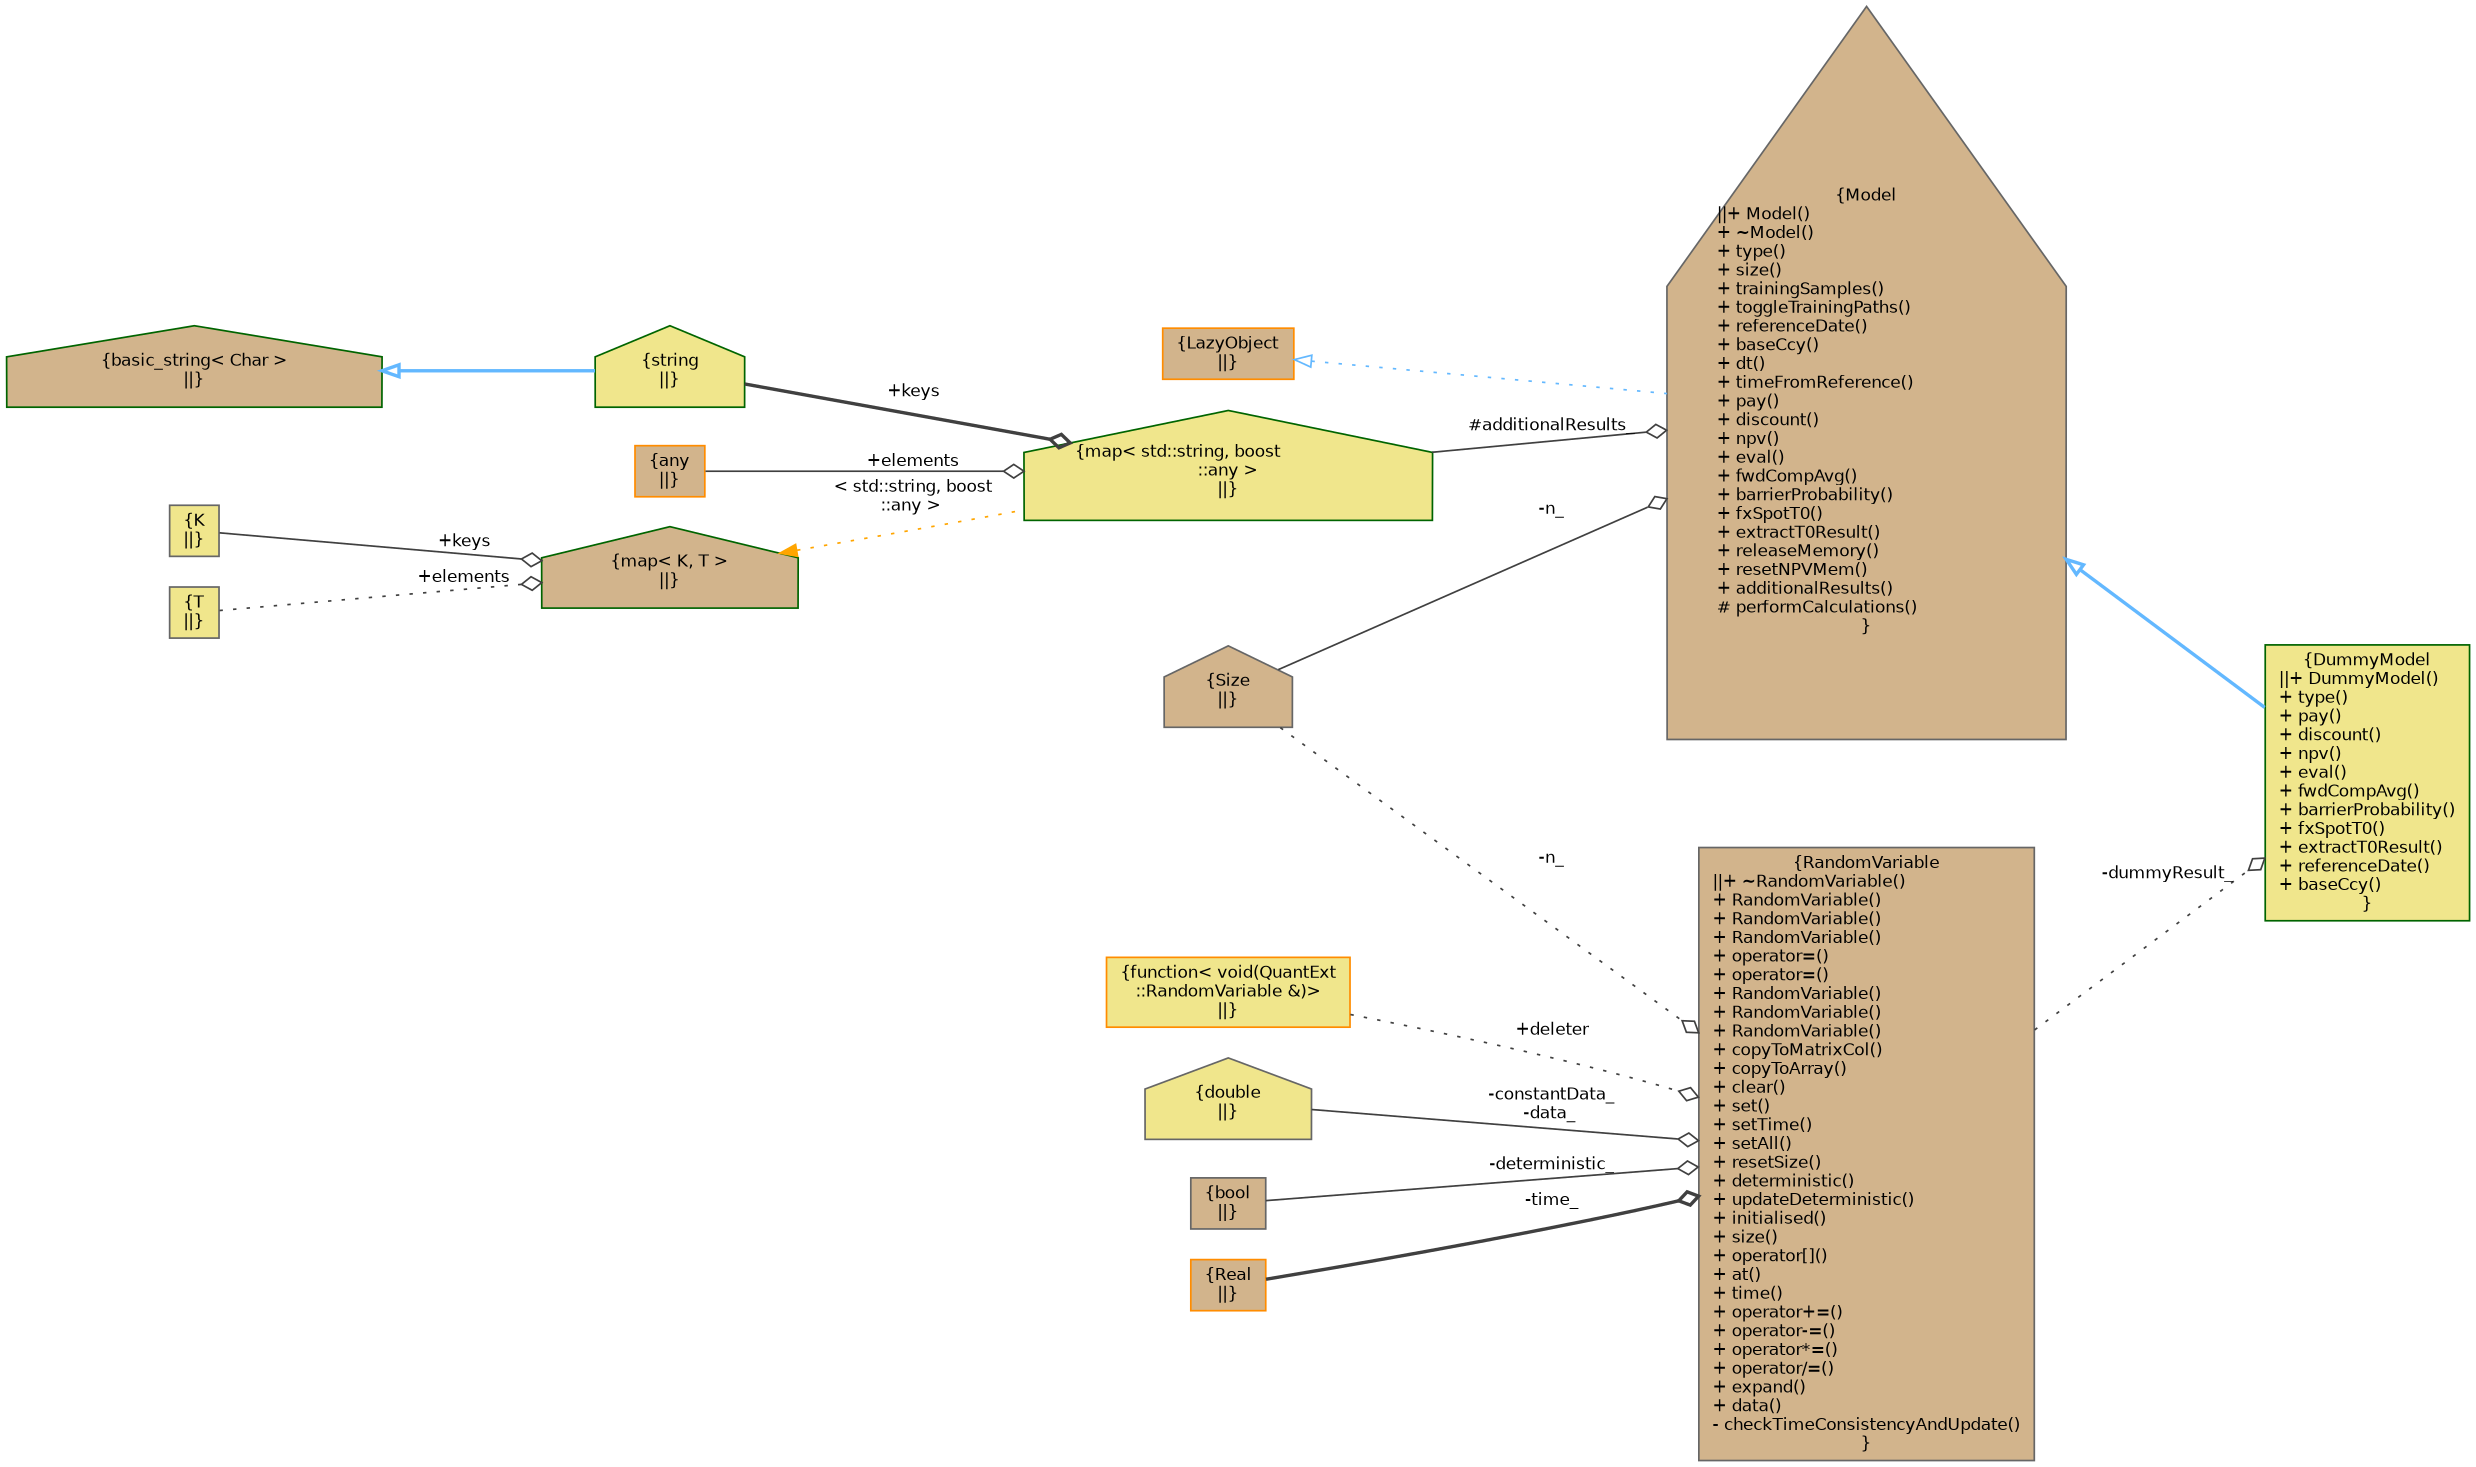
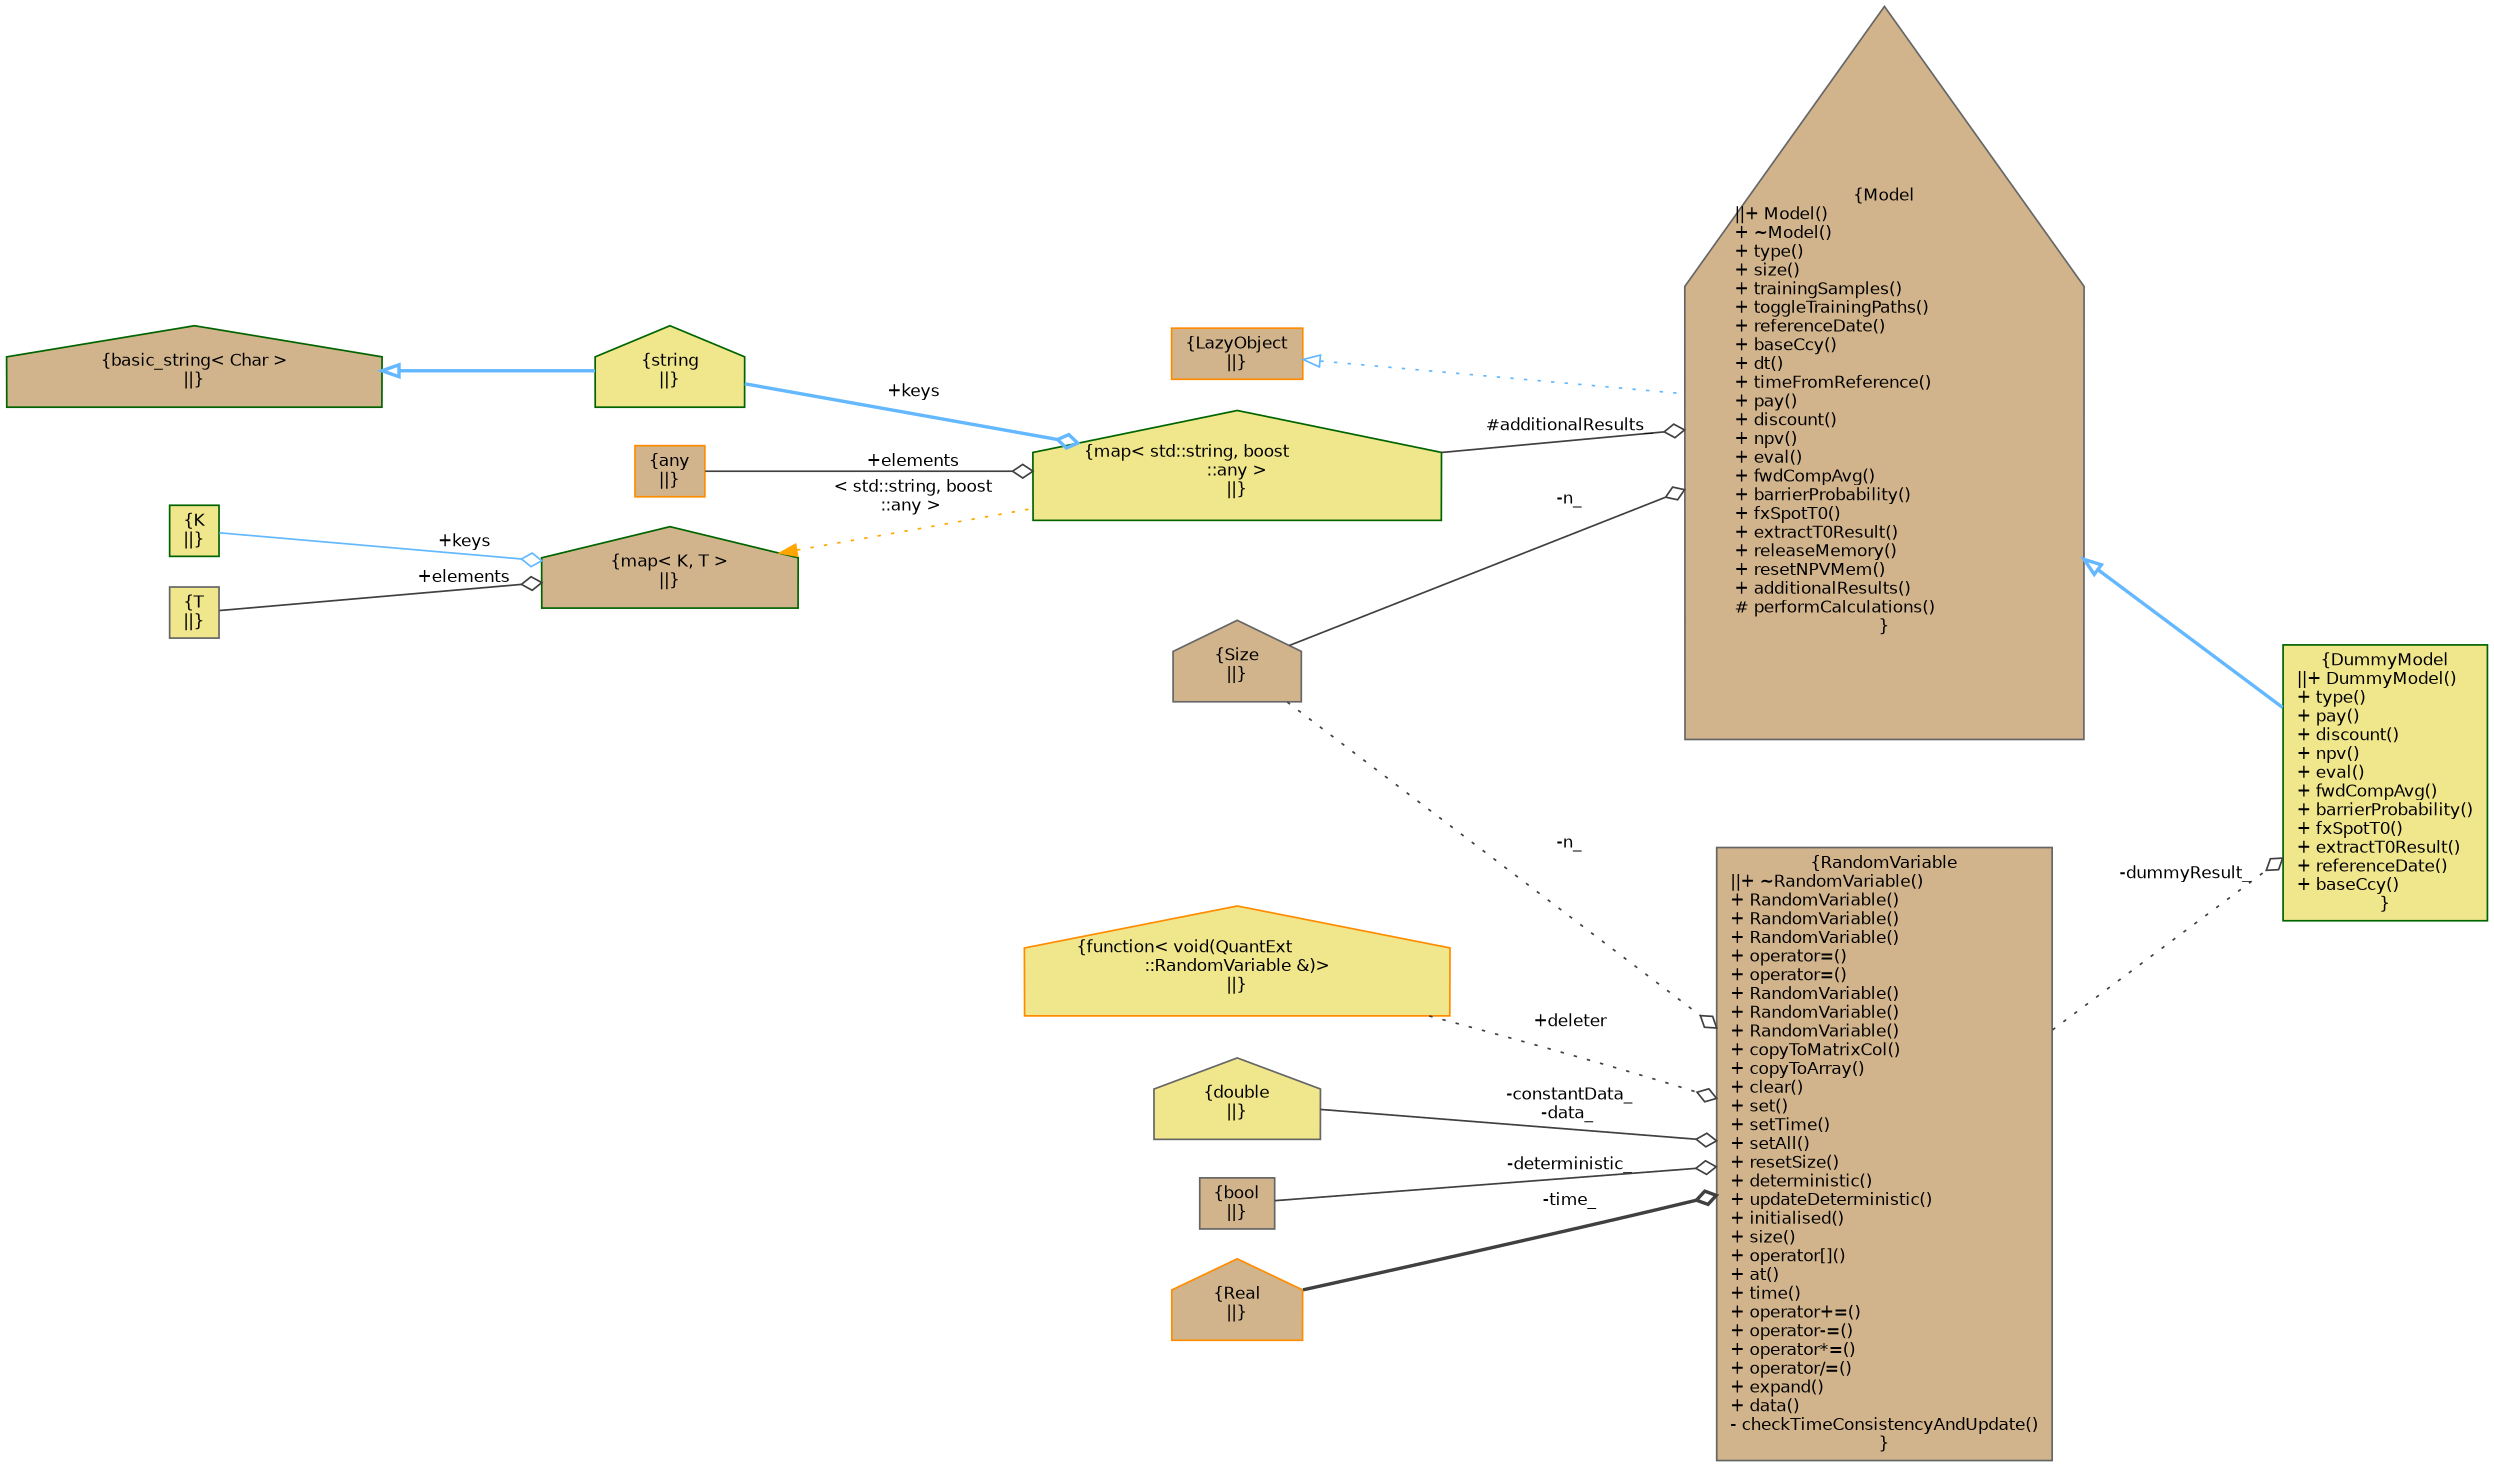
(897, 412) -> (901, 412)
(194, 531) -> (194, 531)
(370, 546) -> (370, 546)
(370, 597) -> (370, 597)
(1228, 992) -> (1237, 967)
(1228, 1285) -> (1237, 1304)
